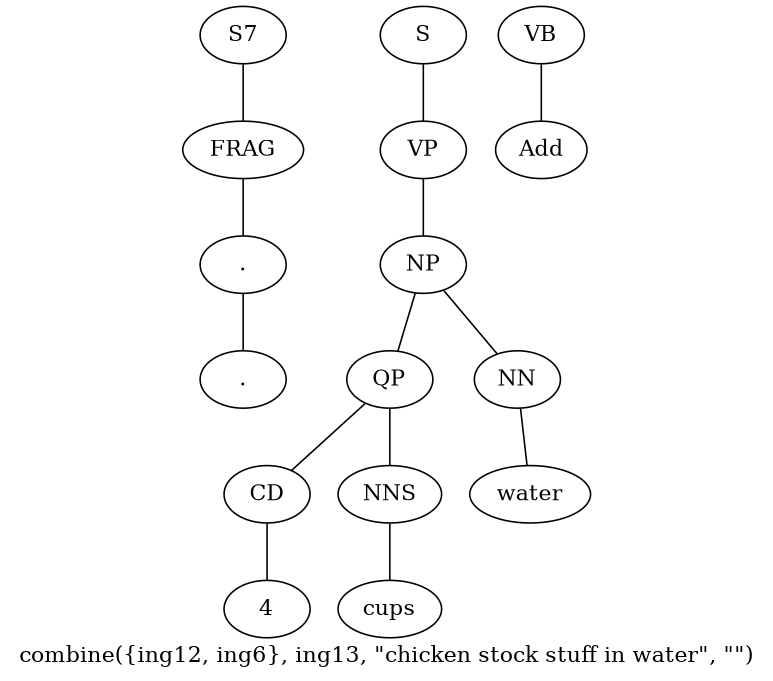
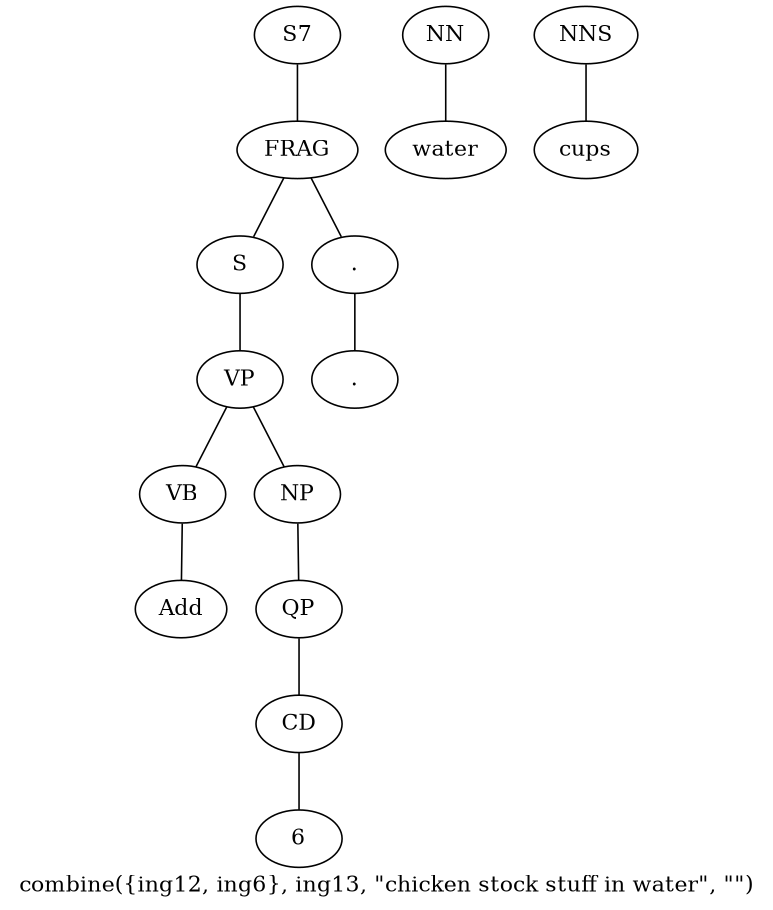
none -> (269, 207)
(470, 322) -> none
none -> (211, 437)
(390, 437) -> none
(267, 609) -> (299, 839)
